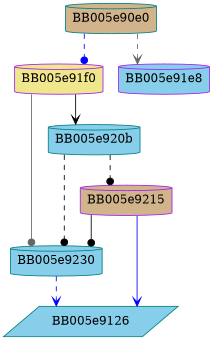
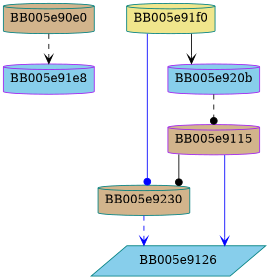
(84, 45) -> none
(138, 45) -> (49, 45)
(59, 79) -> (171, 19)
(94, 140) -> (214, 79)
(31, 167) -> (147, 106)
(64, 197) -> none
(126, 200) -> (214, 140)
(56, 261) -> (144, 200)
